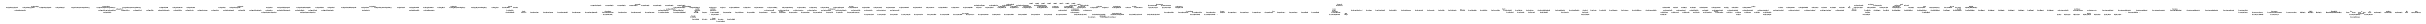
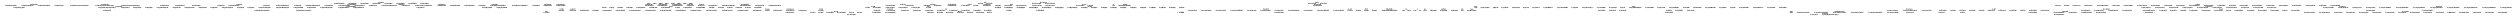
none -> (813, 13)
